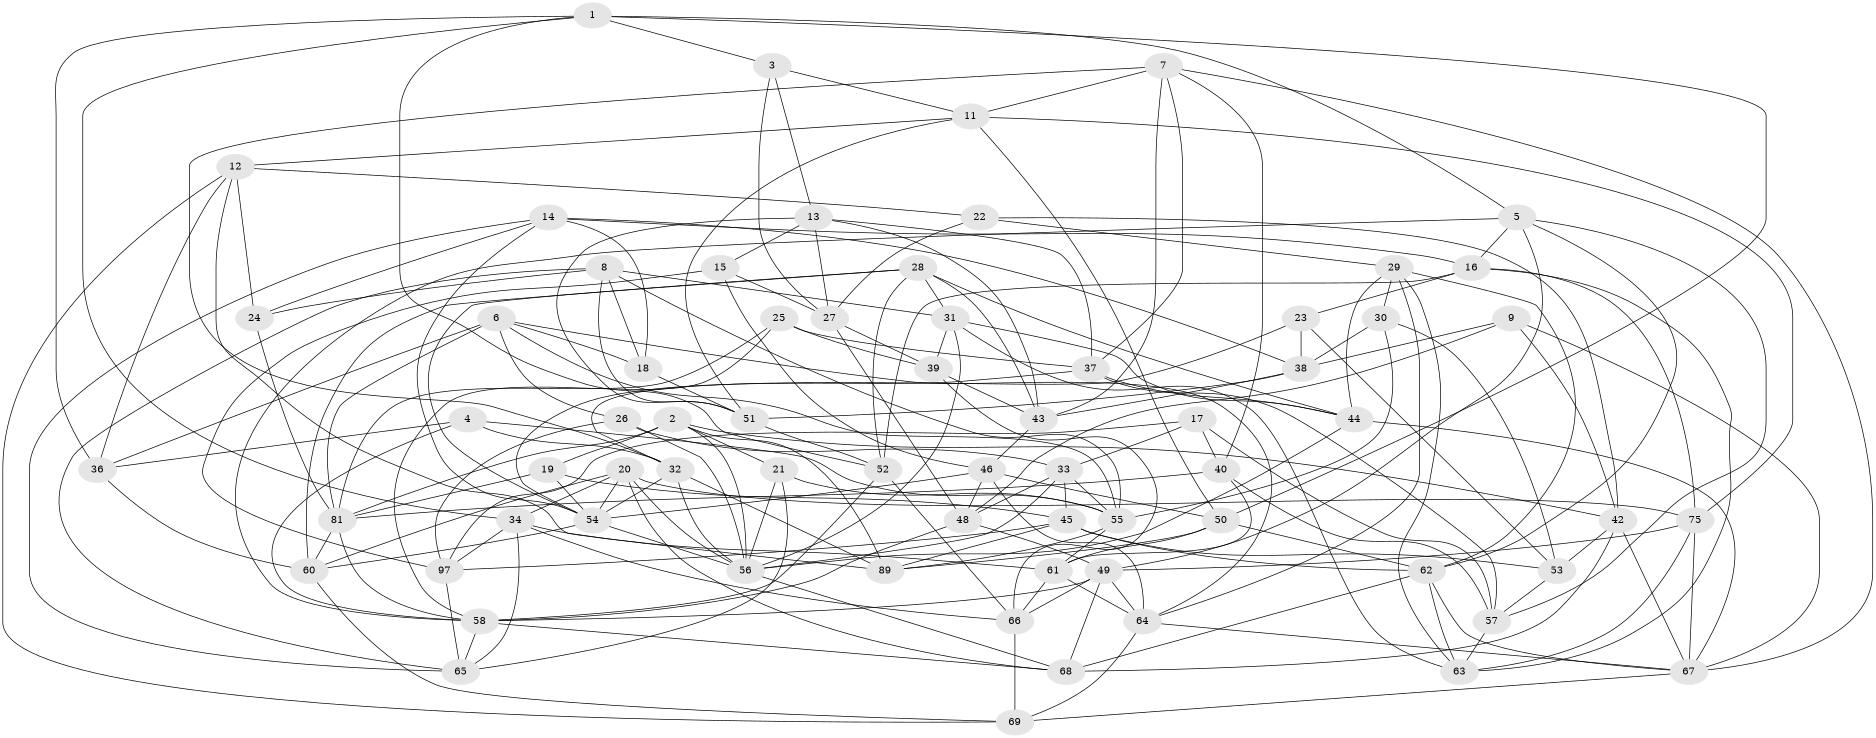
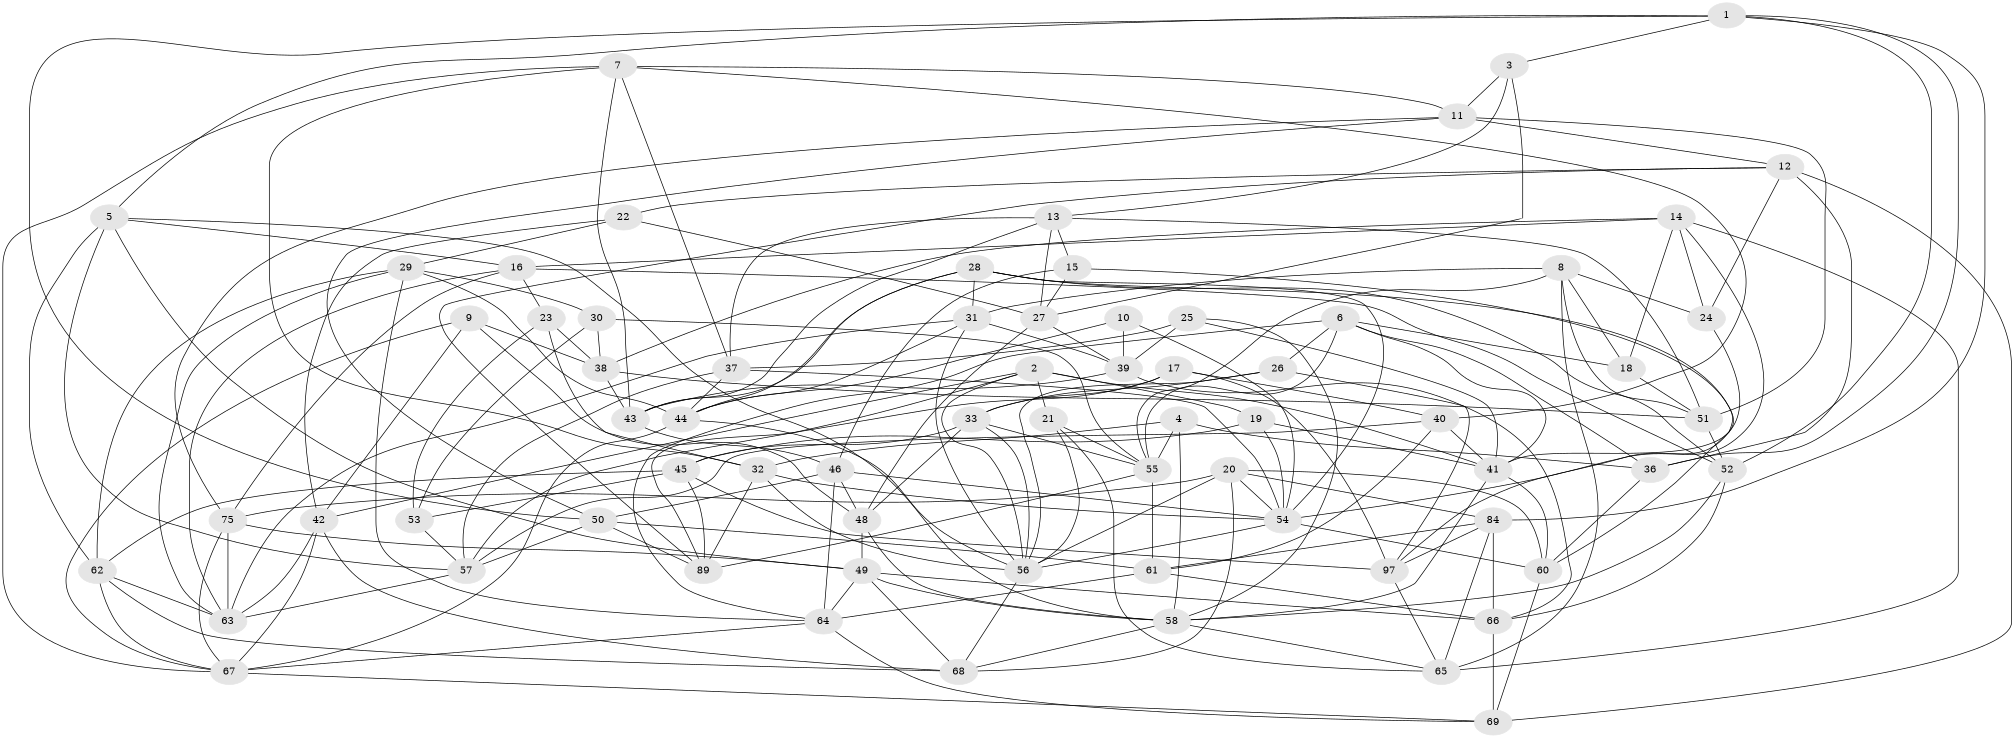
none -> (1124, 318)
(337, 520) -> (1493, 470)
(516, 520) -> (1493, 520)
(1320, 545) -> (535, 545)
(1588, 546) -> (284, 578)
